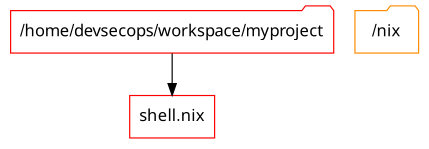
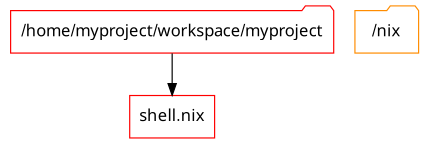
(172, 32) -> (172, 32)
